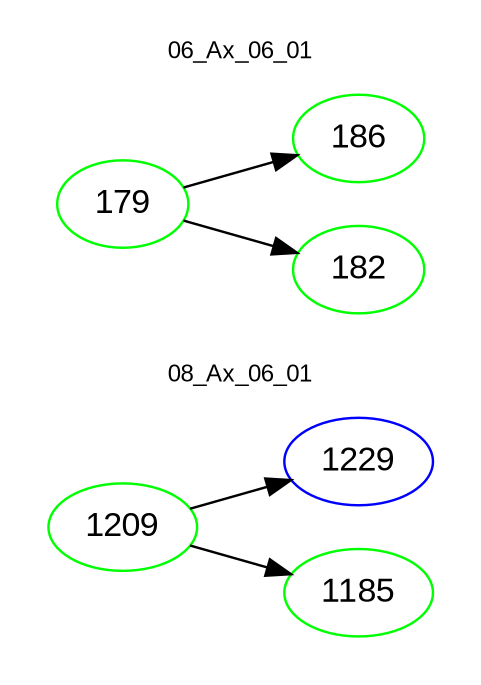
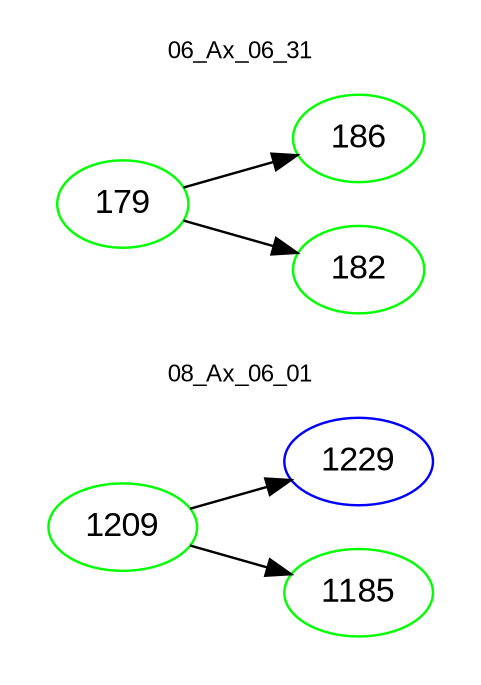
(241, 52) -> (241, 52)
